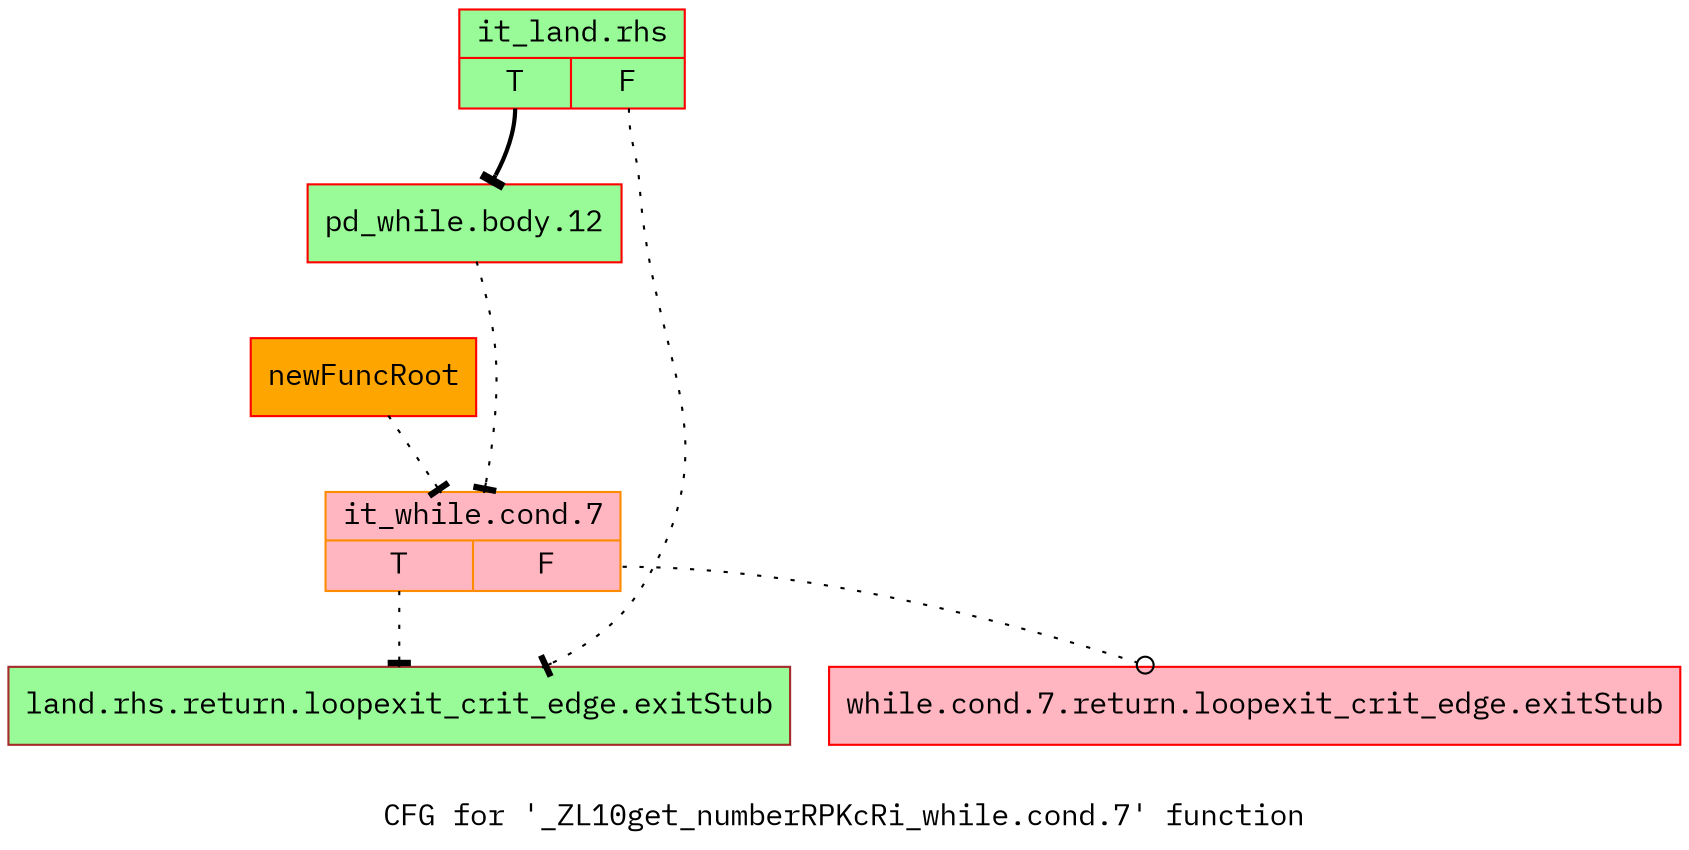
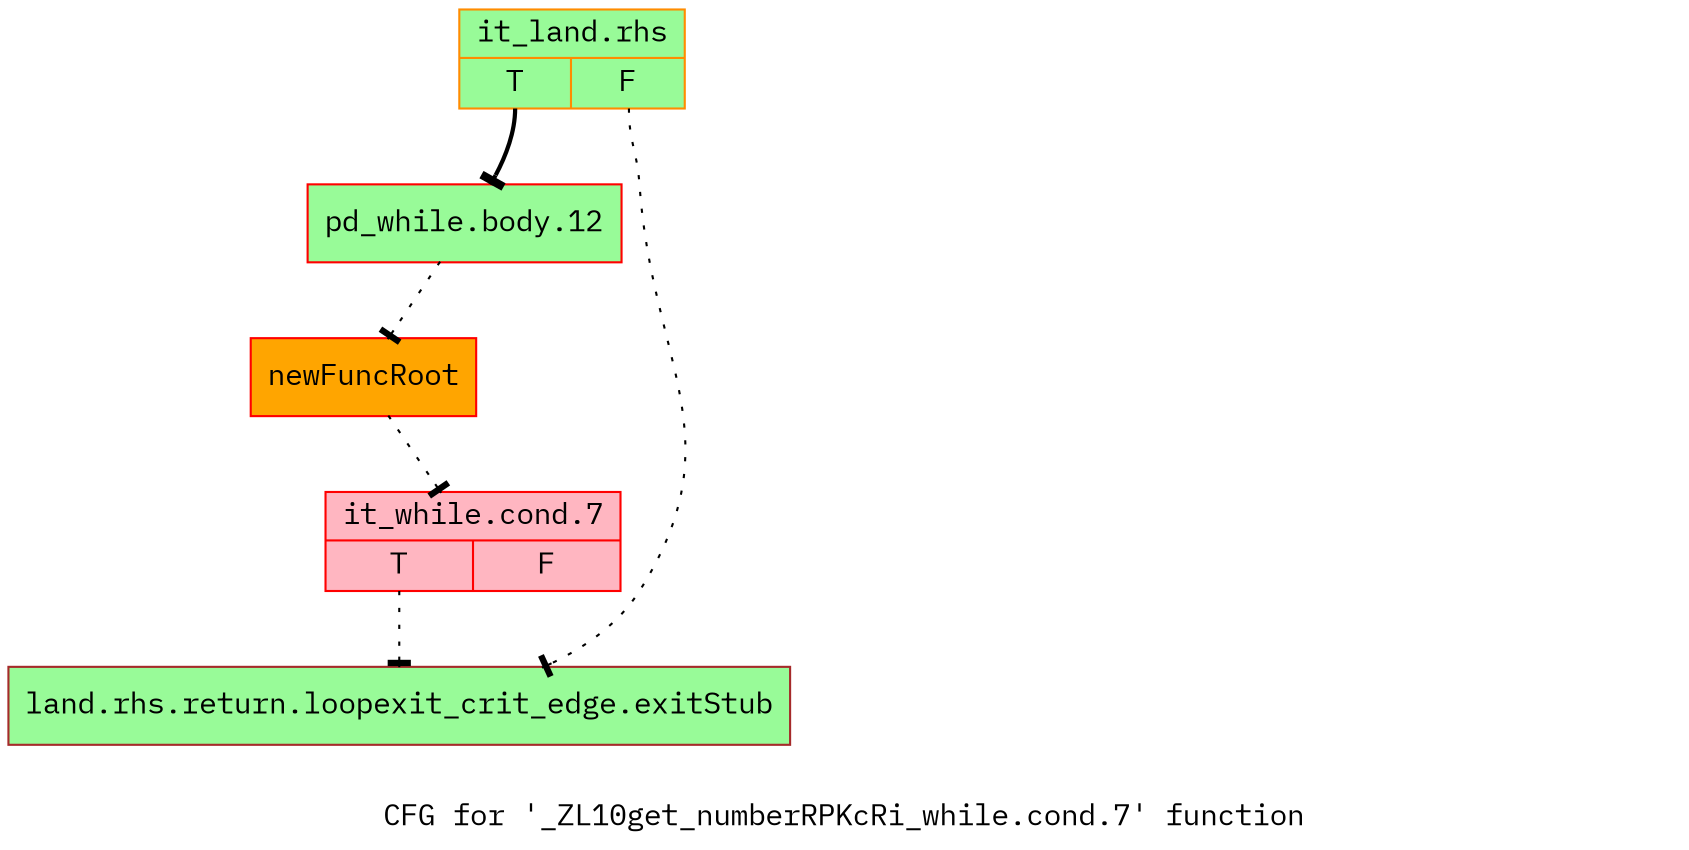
(572, 59) -> (572, 59)
(496, 371) -> (417, 296)
(473, 541) -> (473, 541)
(1255, 706) -> none
